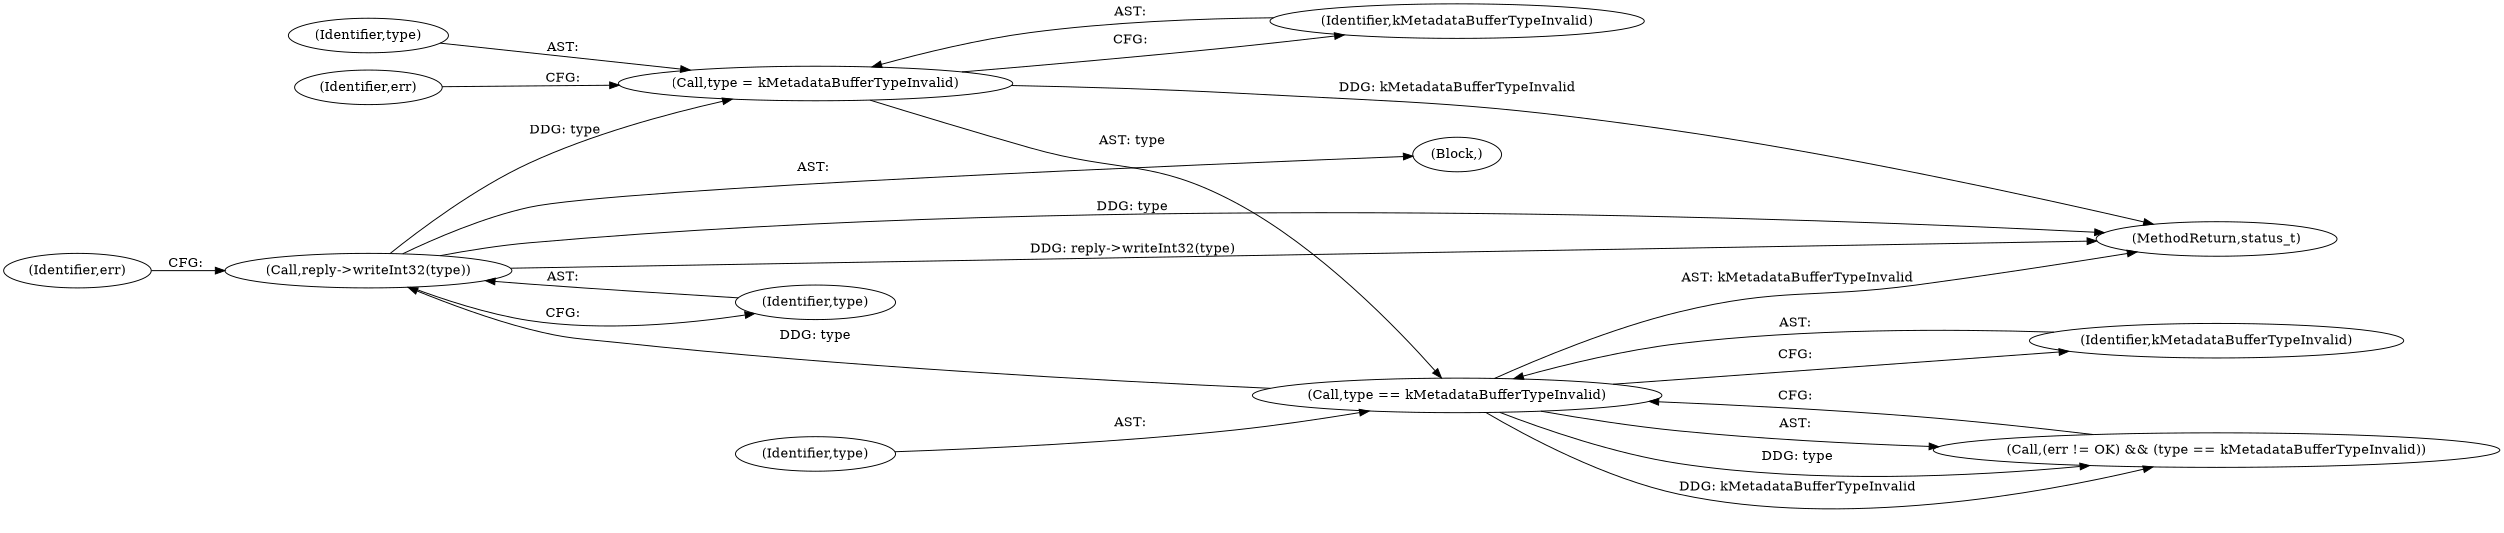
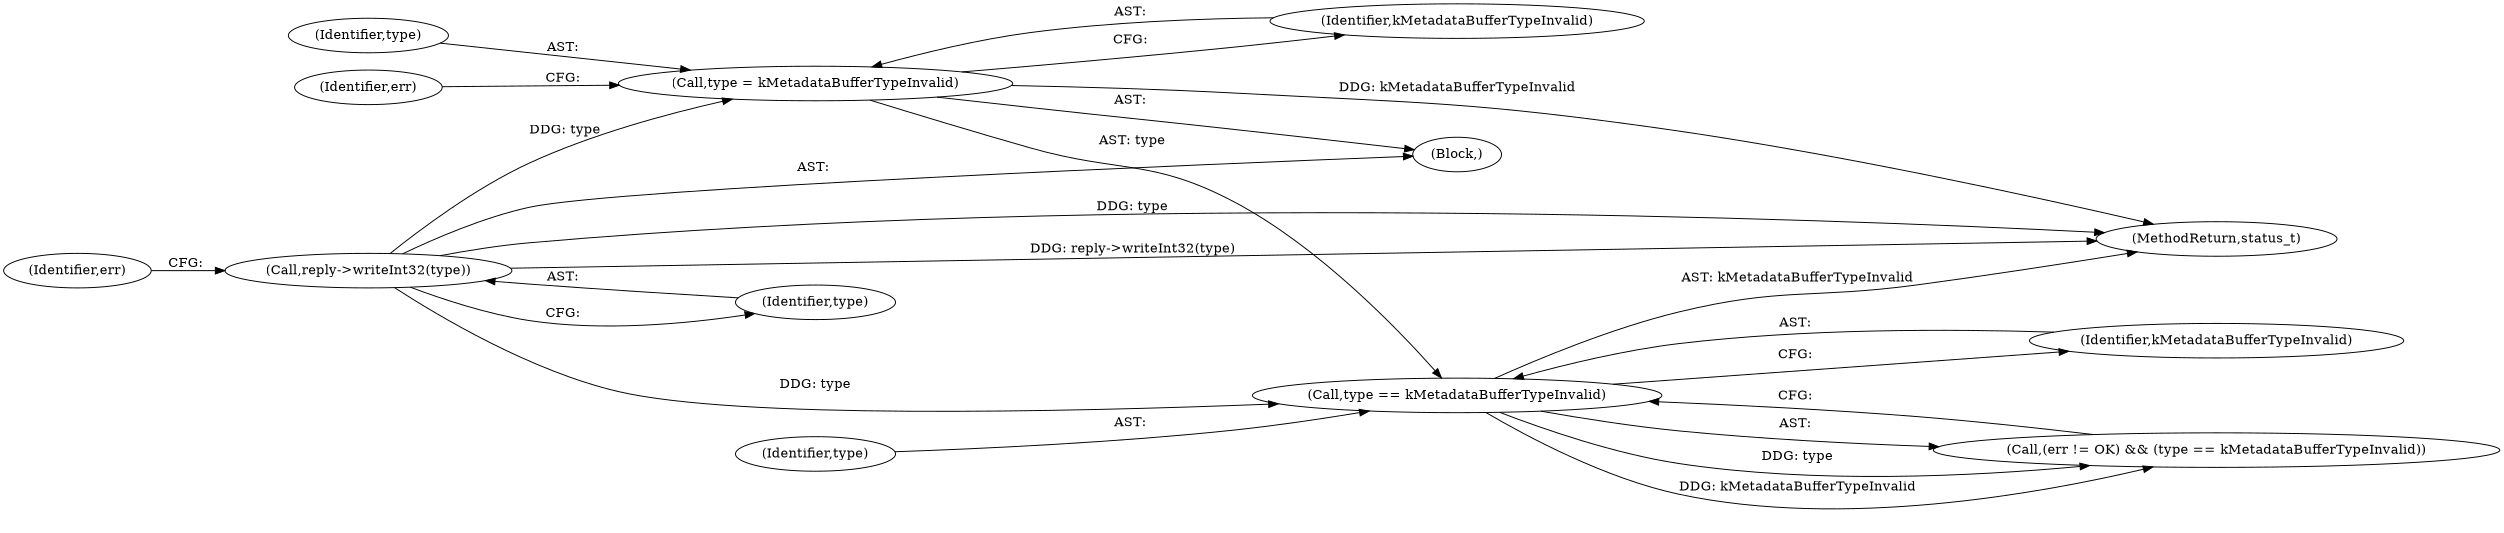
none -> (1171, 123)
(840, 363) -> (819, 410)
